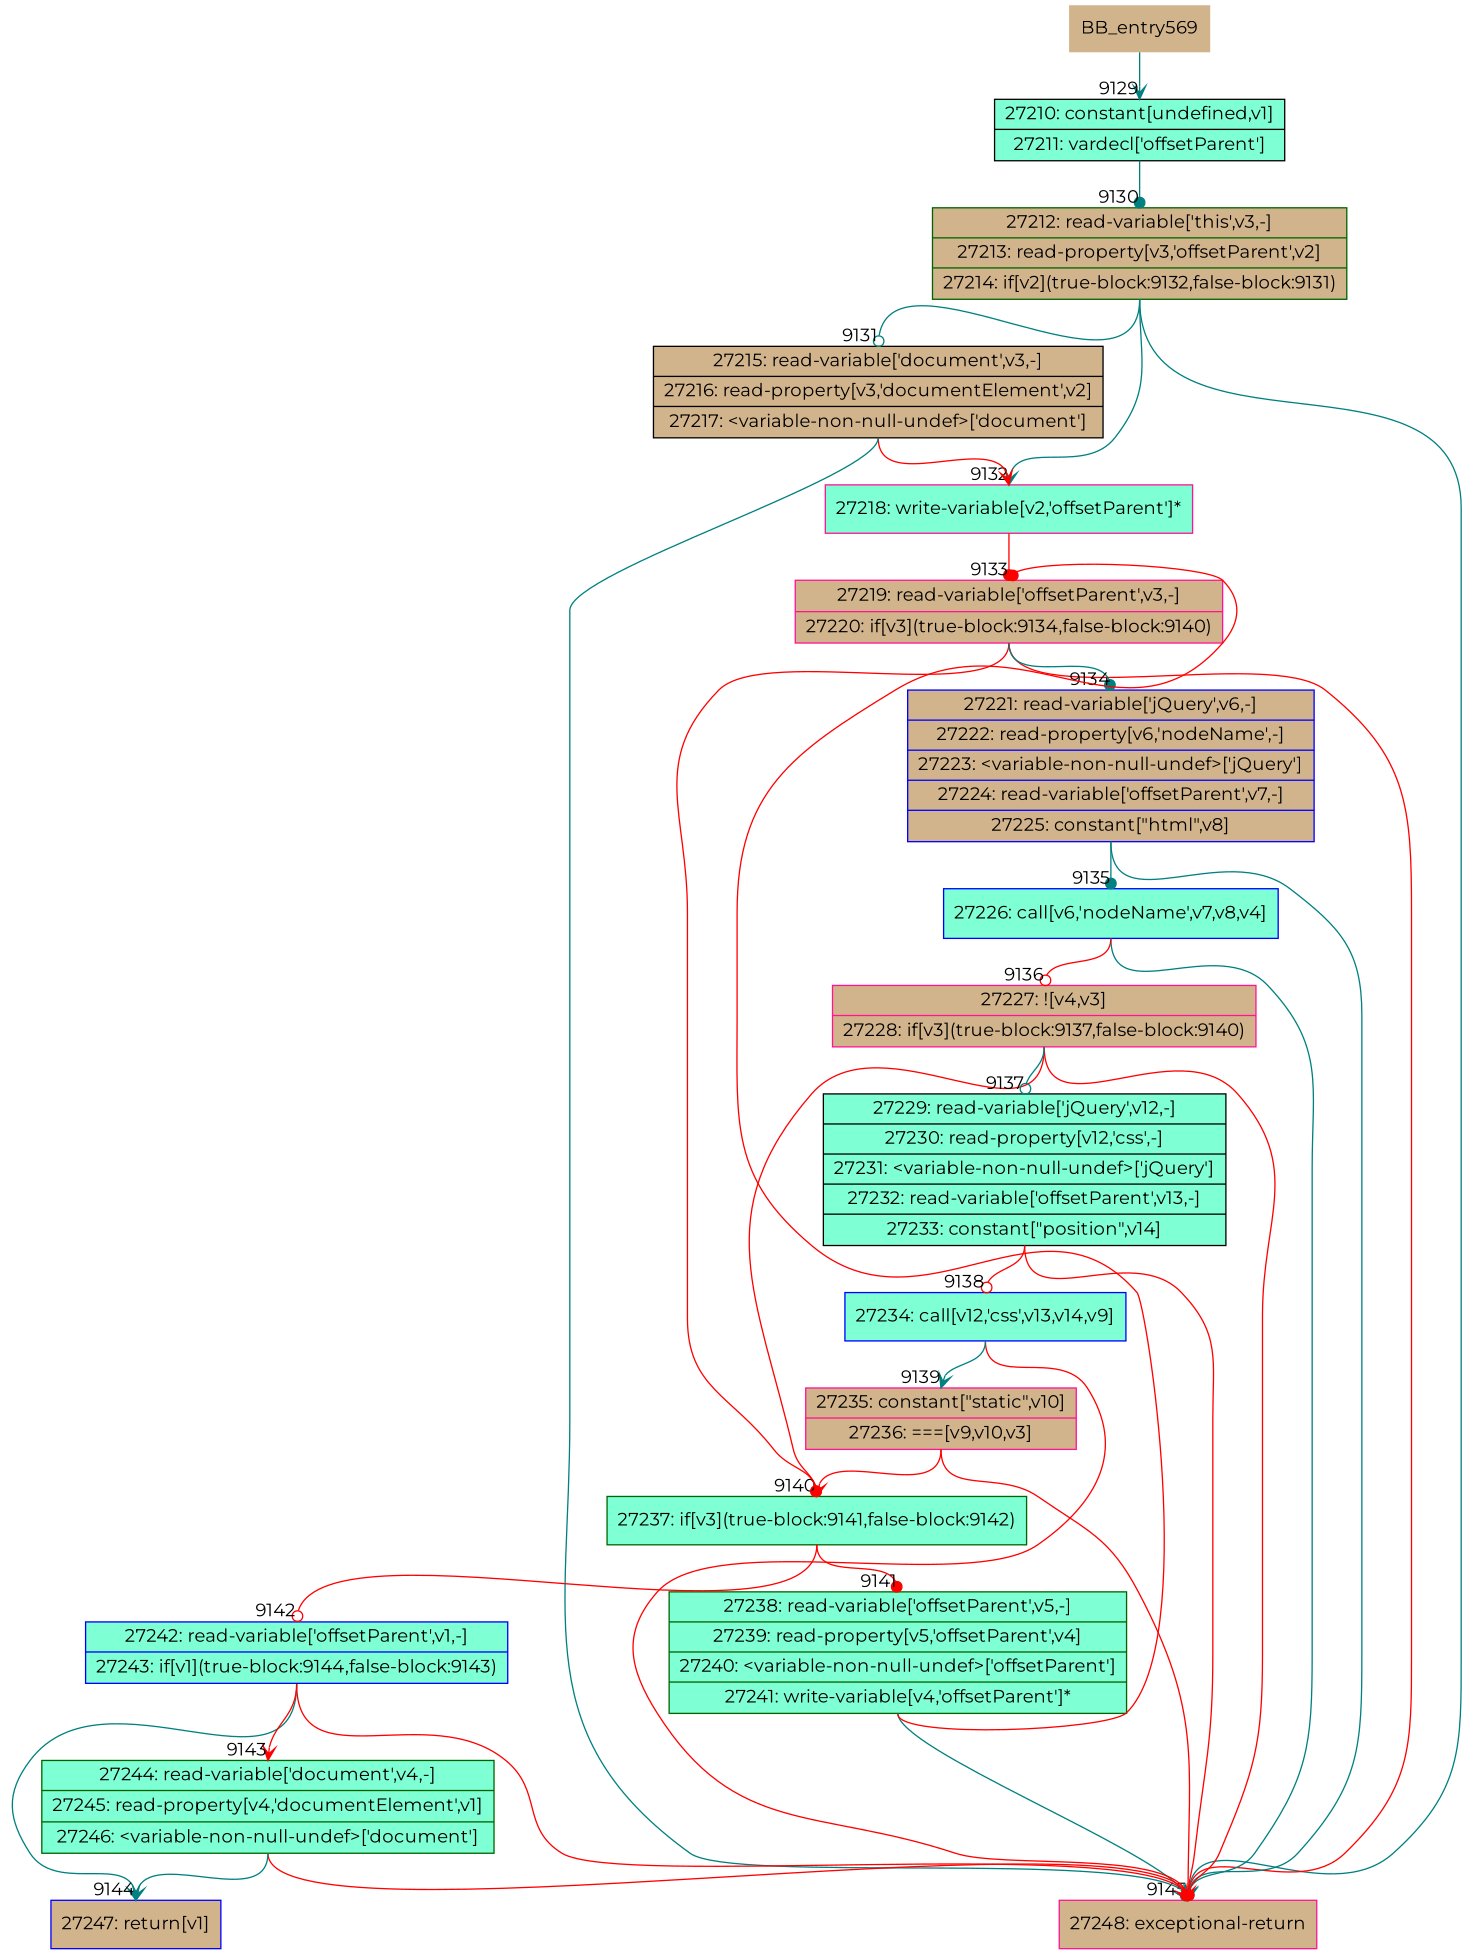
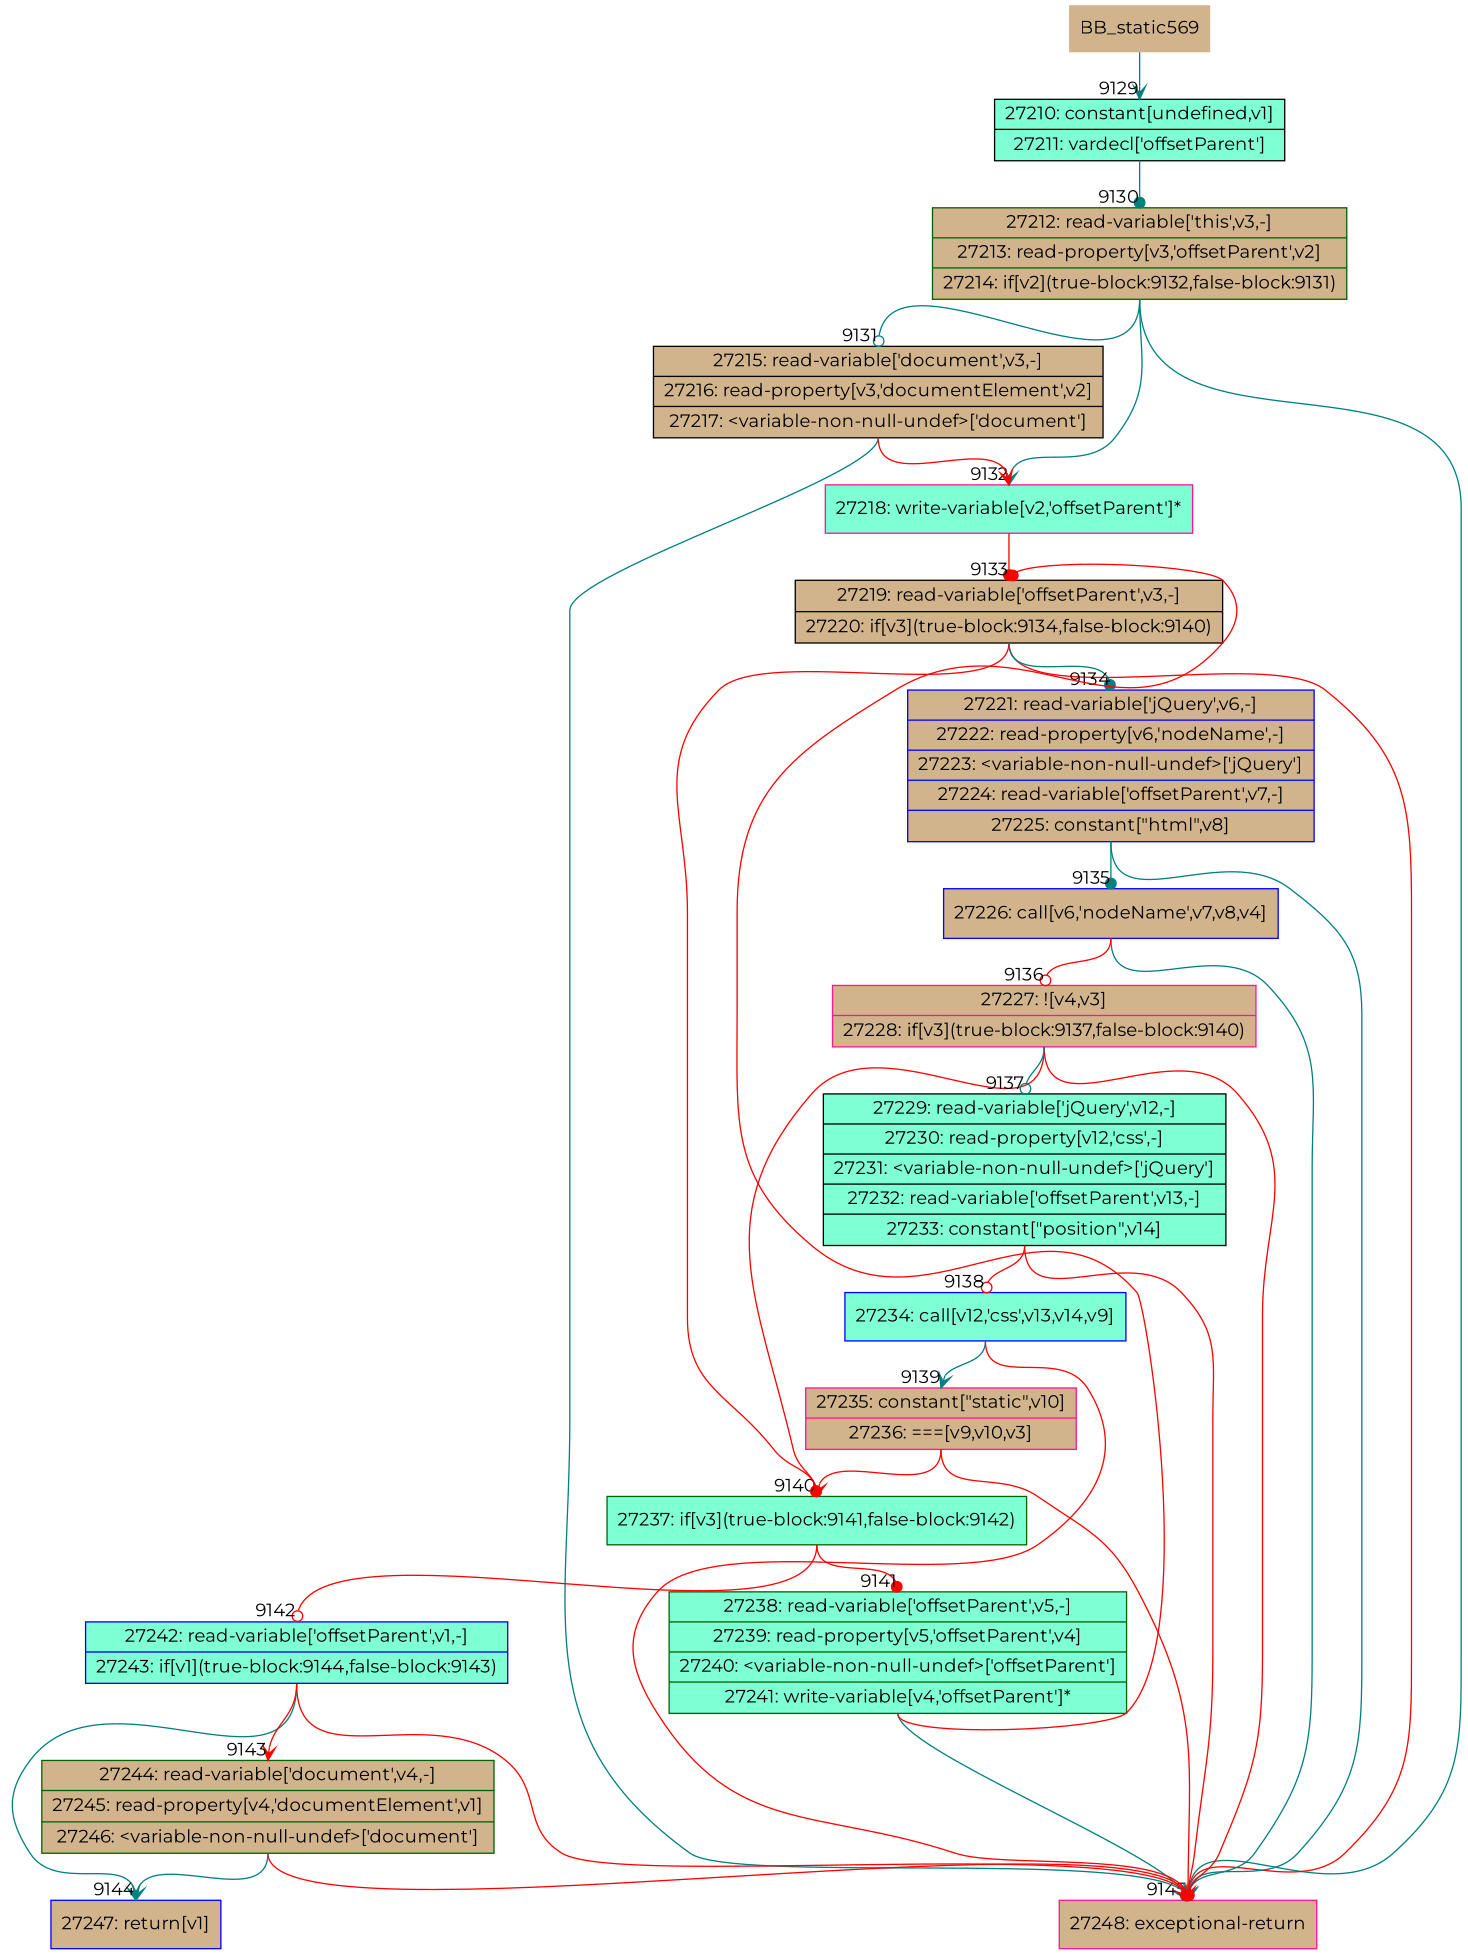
(1140, 29) -> (1140, 29)
(1009, 612) -> (1009, 612)
(1111, 914) -> (1111, 914)
(268, 1807) -> (268, 1807)
